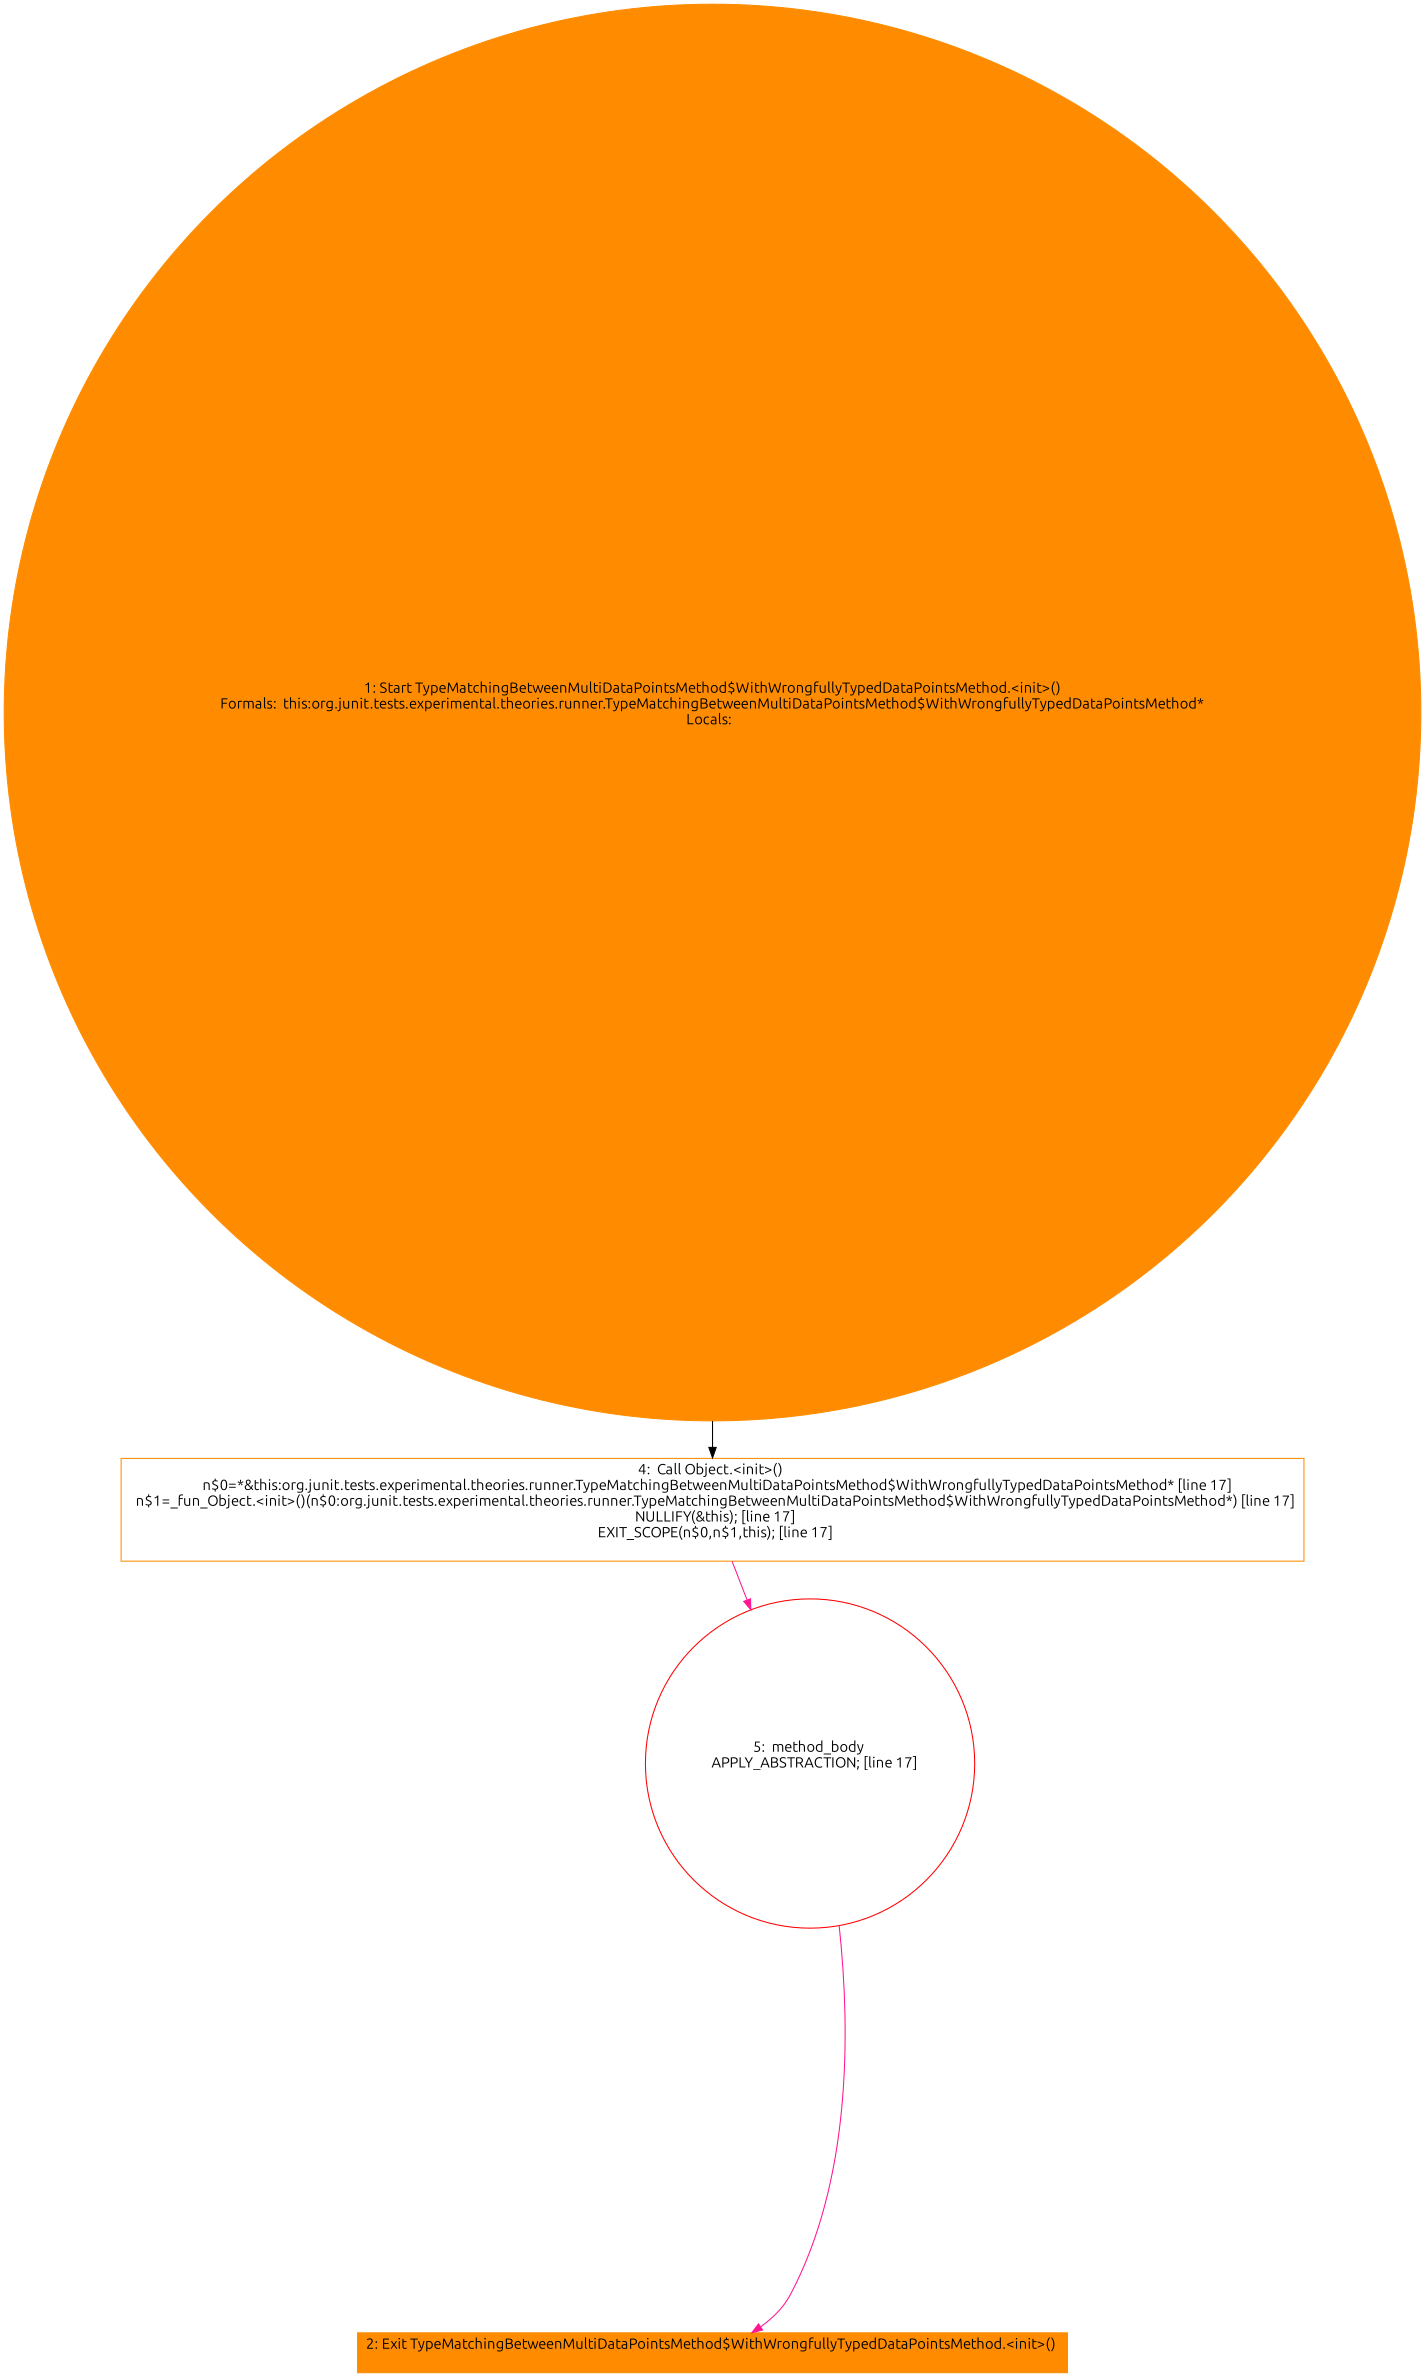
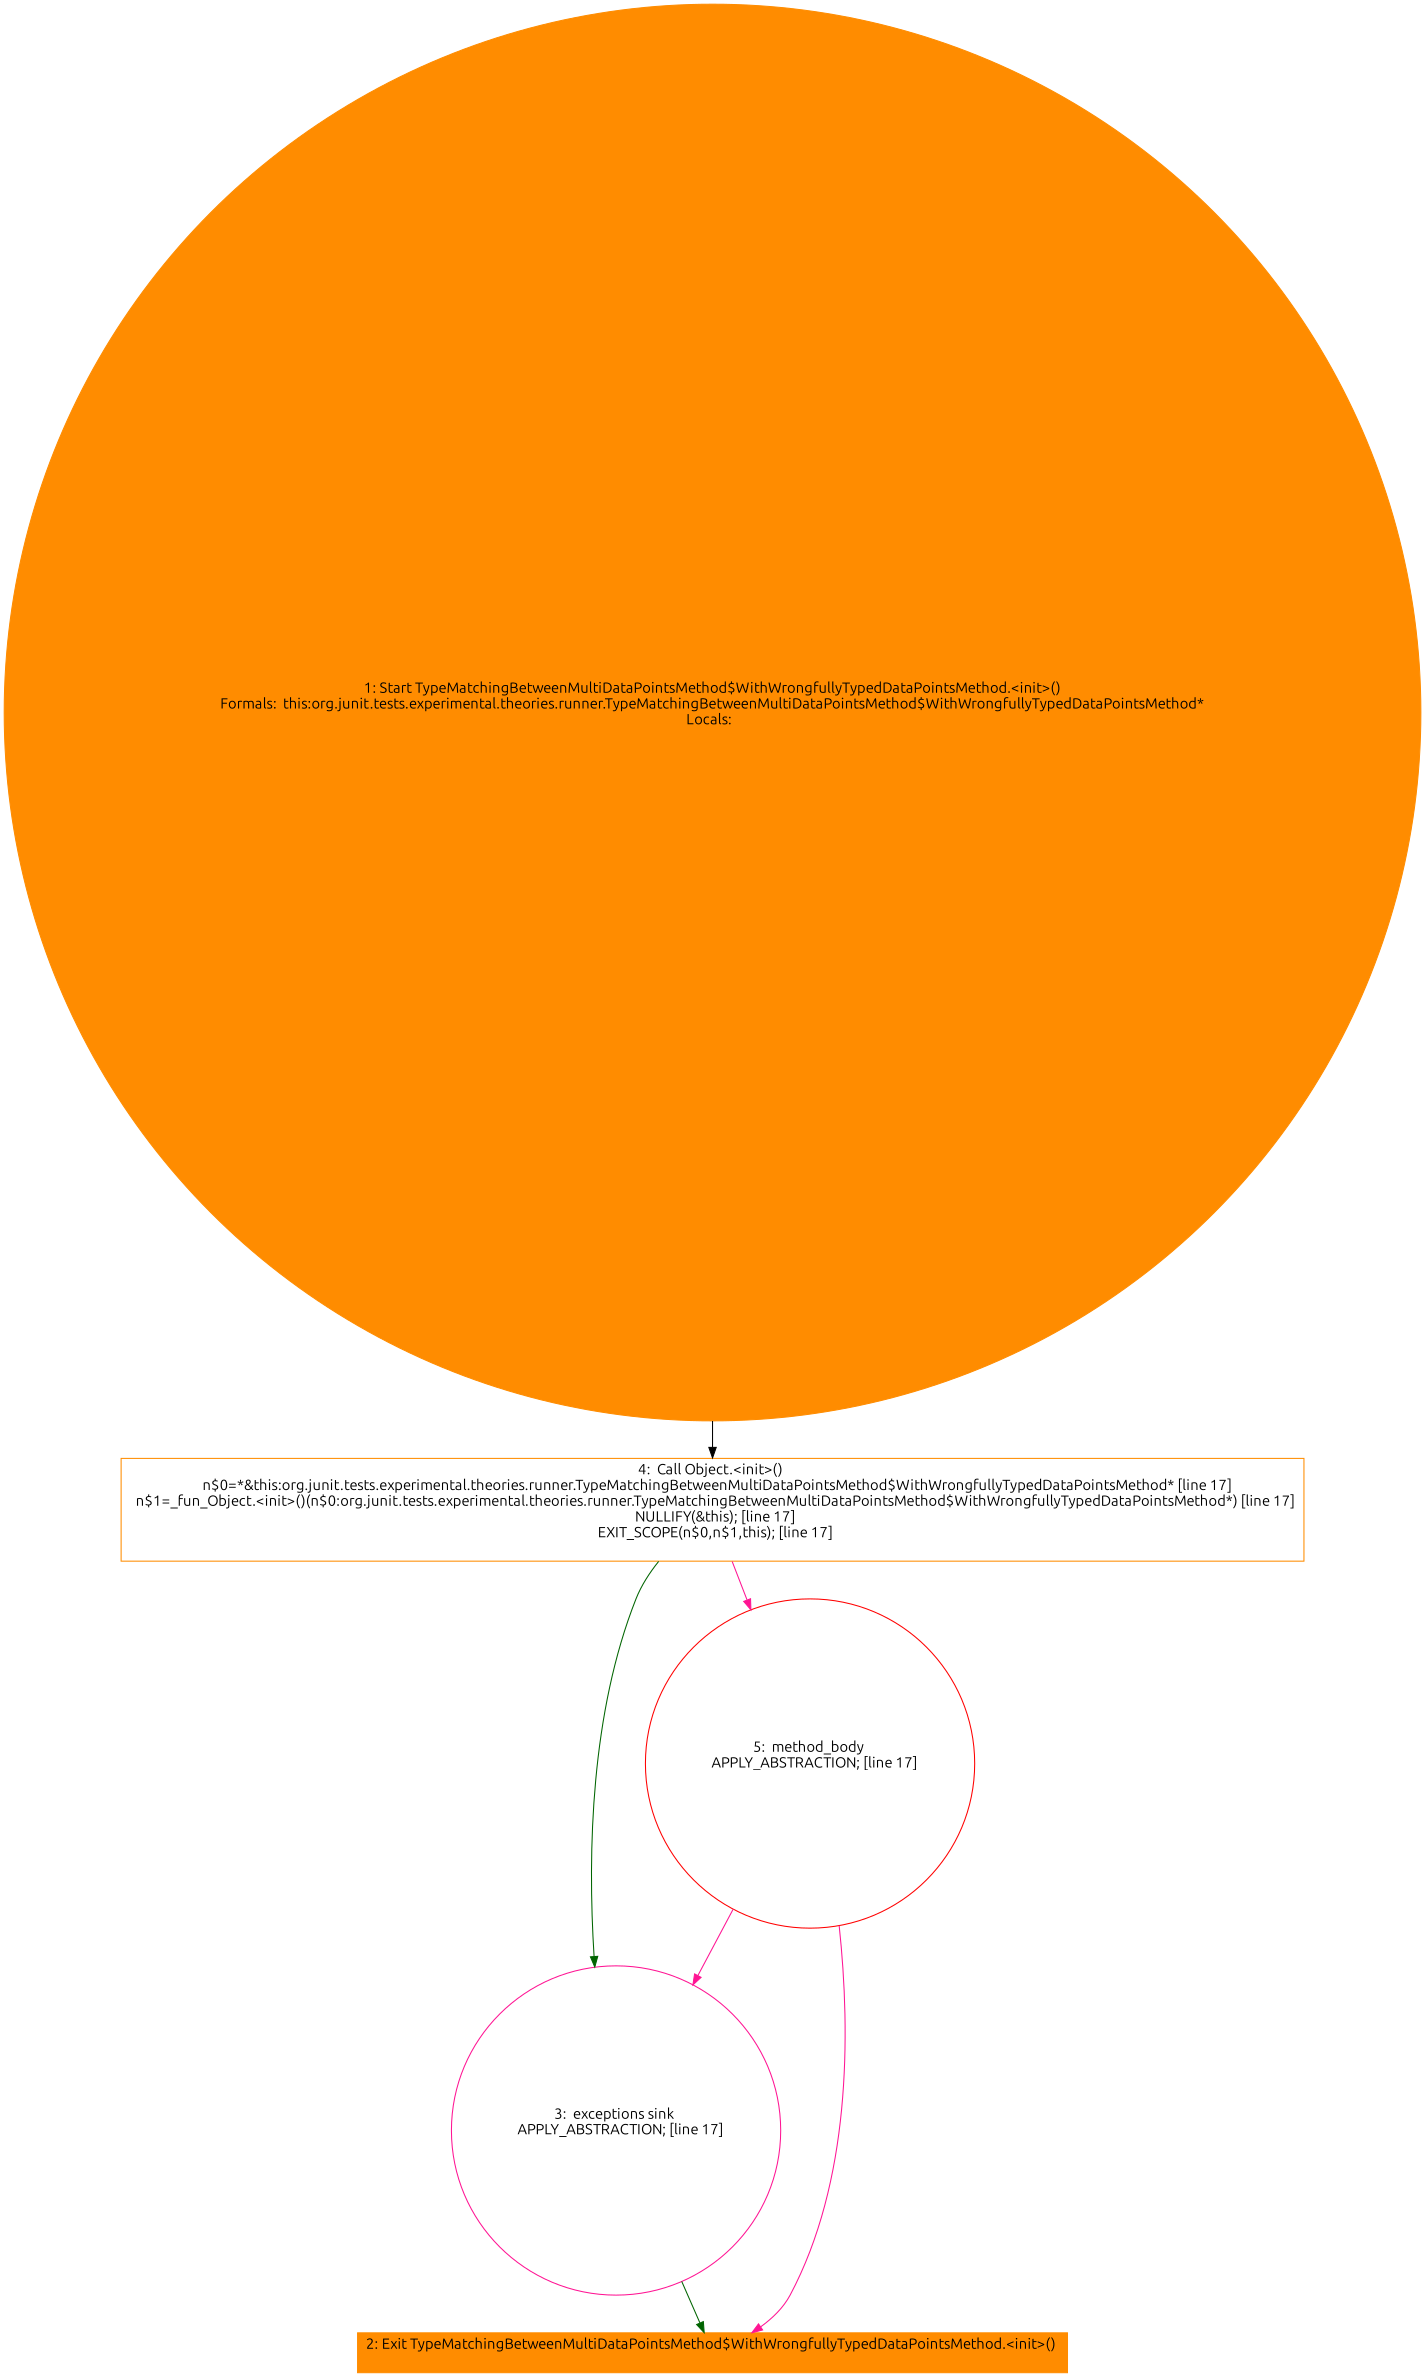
none -> (616, 2130)
